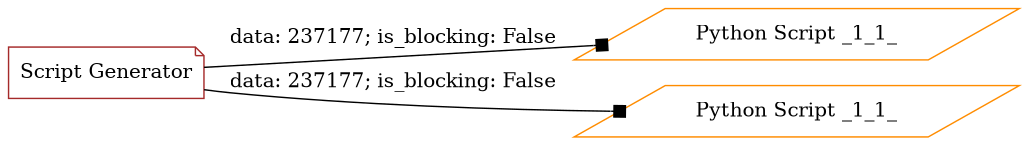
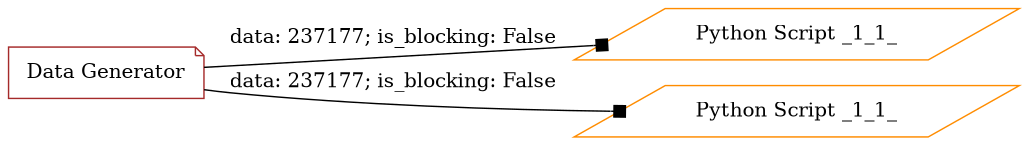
(106, 73) -> (106, 73)
